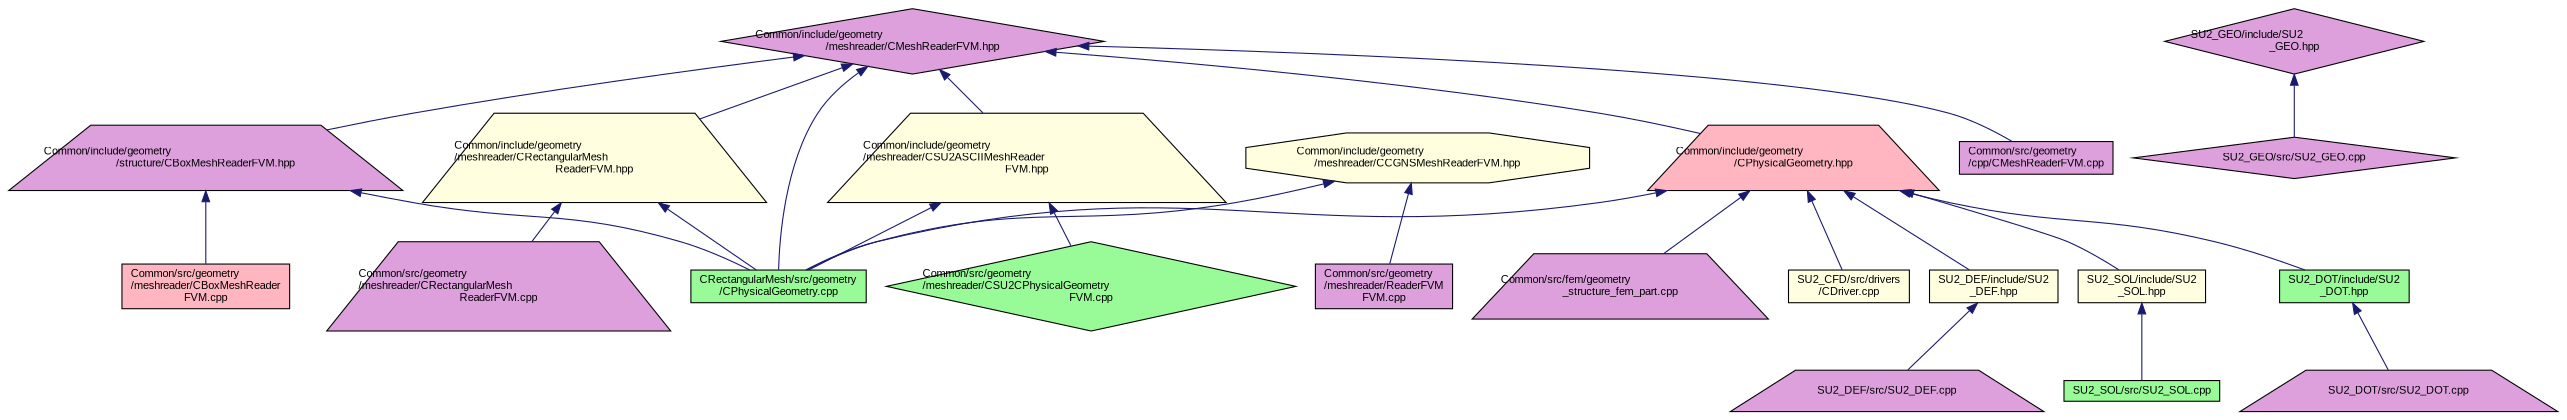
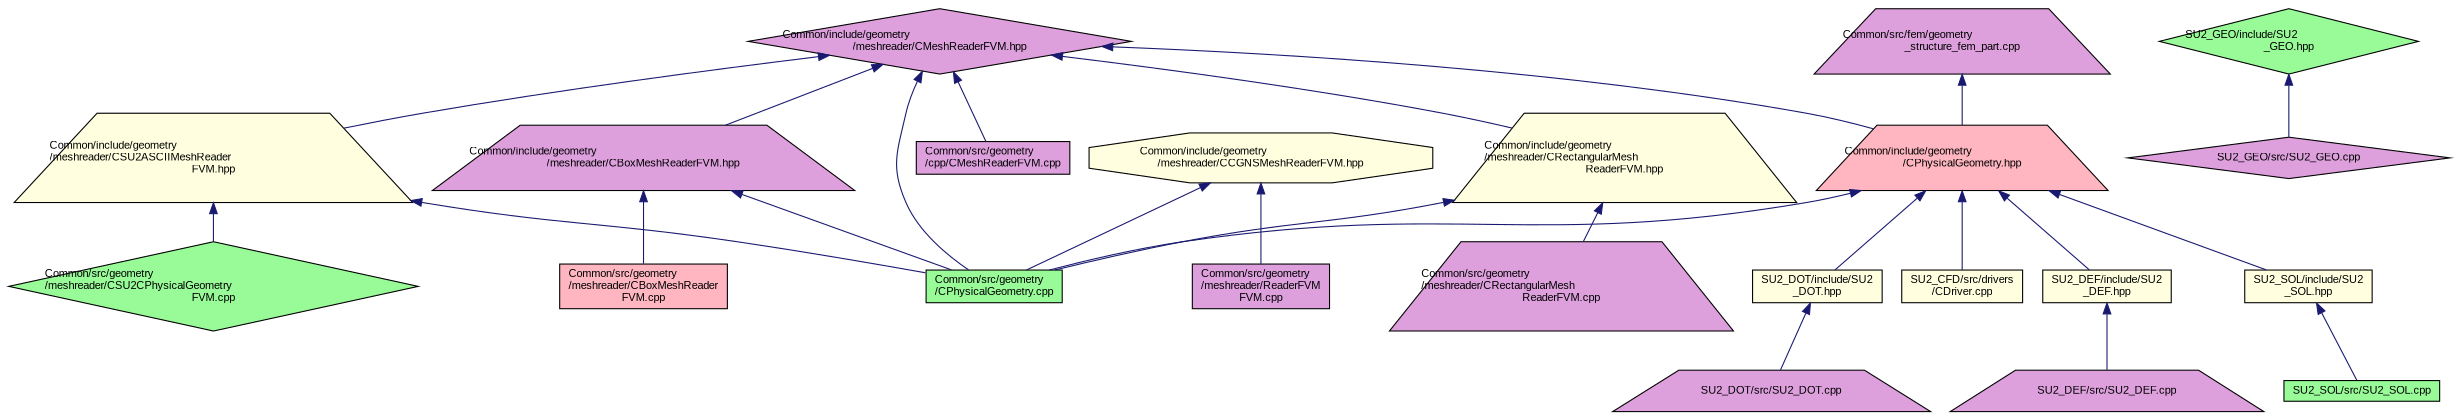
(2294, 41) -> (2289, 41)
(206, 158) -> (644, 158)
(1702, 225) -> (1962, 105)
(779, 286) -> (994, 286)
(2344, 286) -> (1817, 286)
